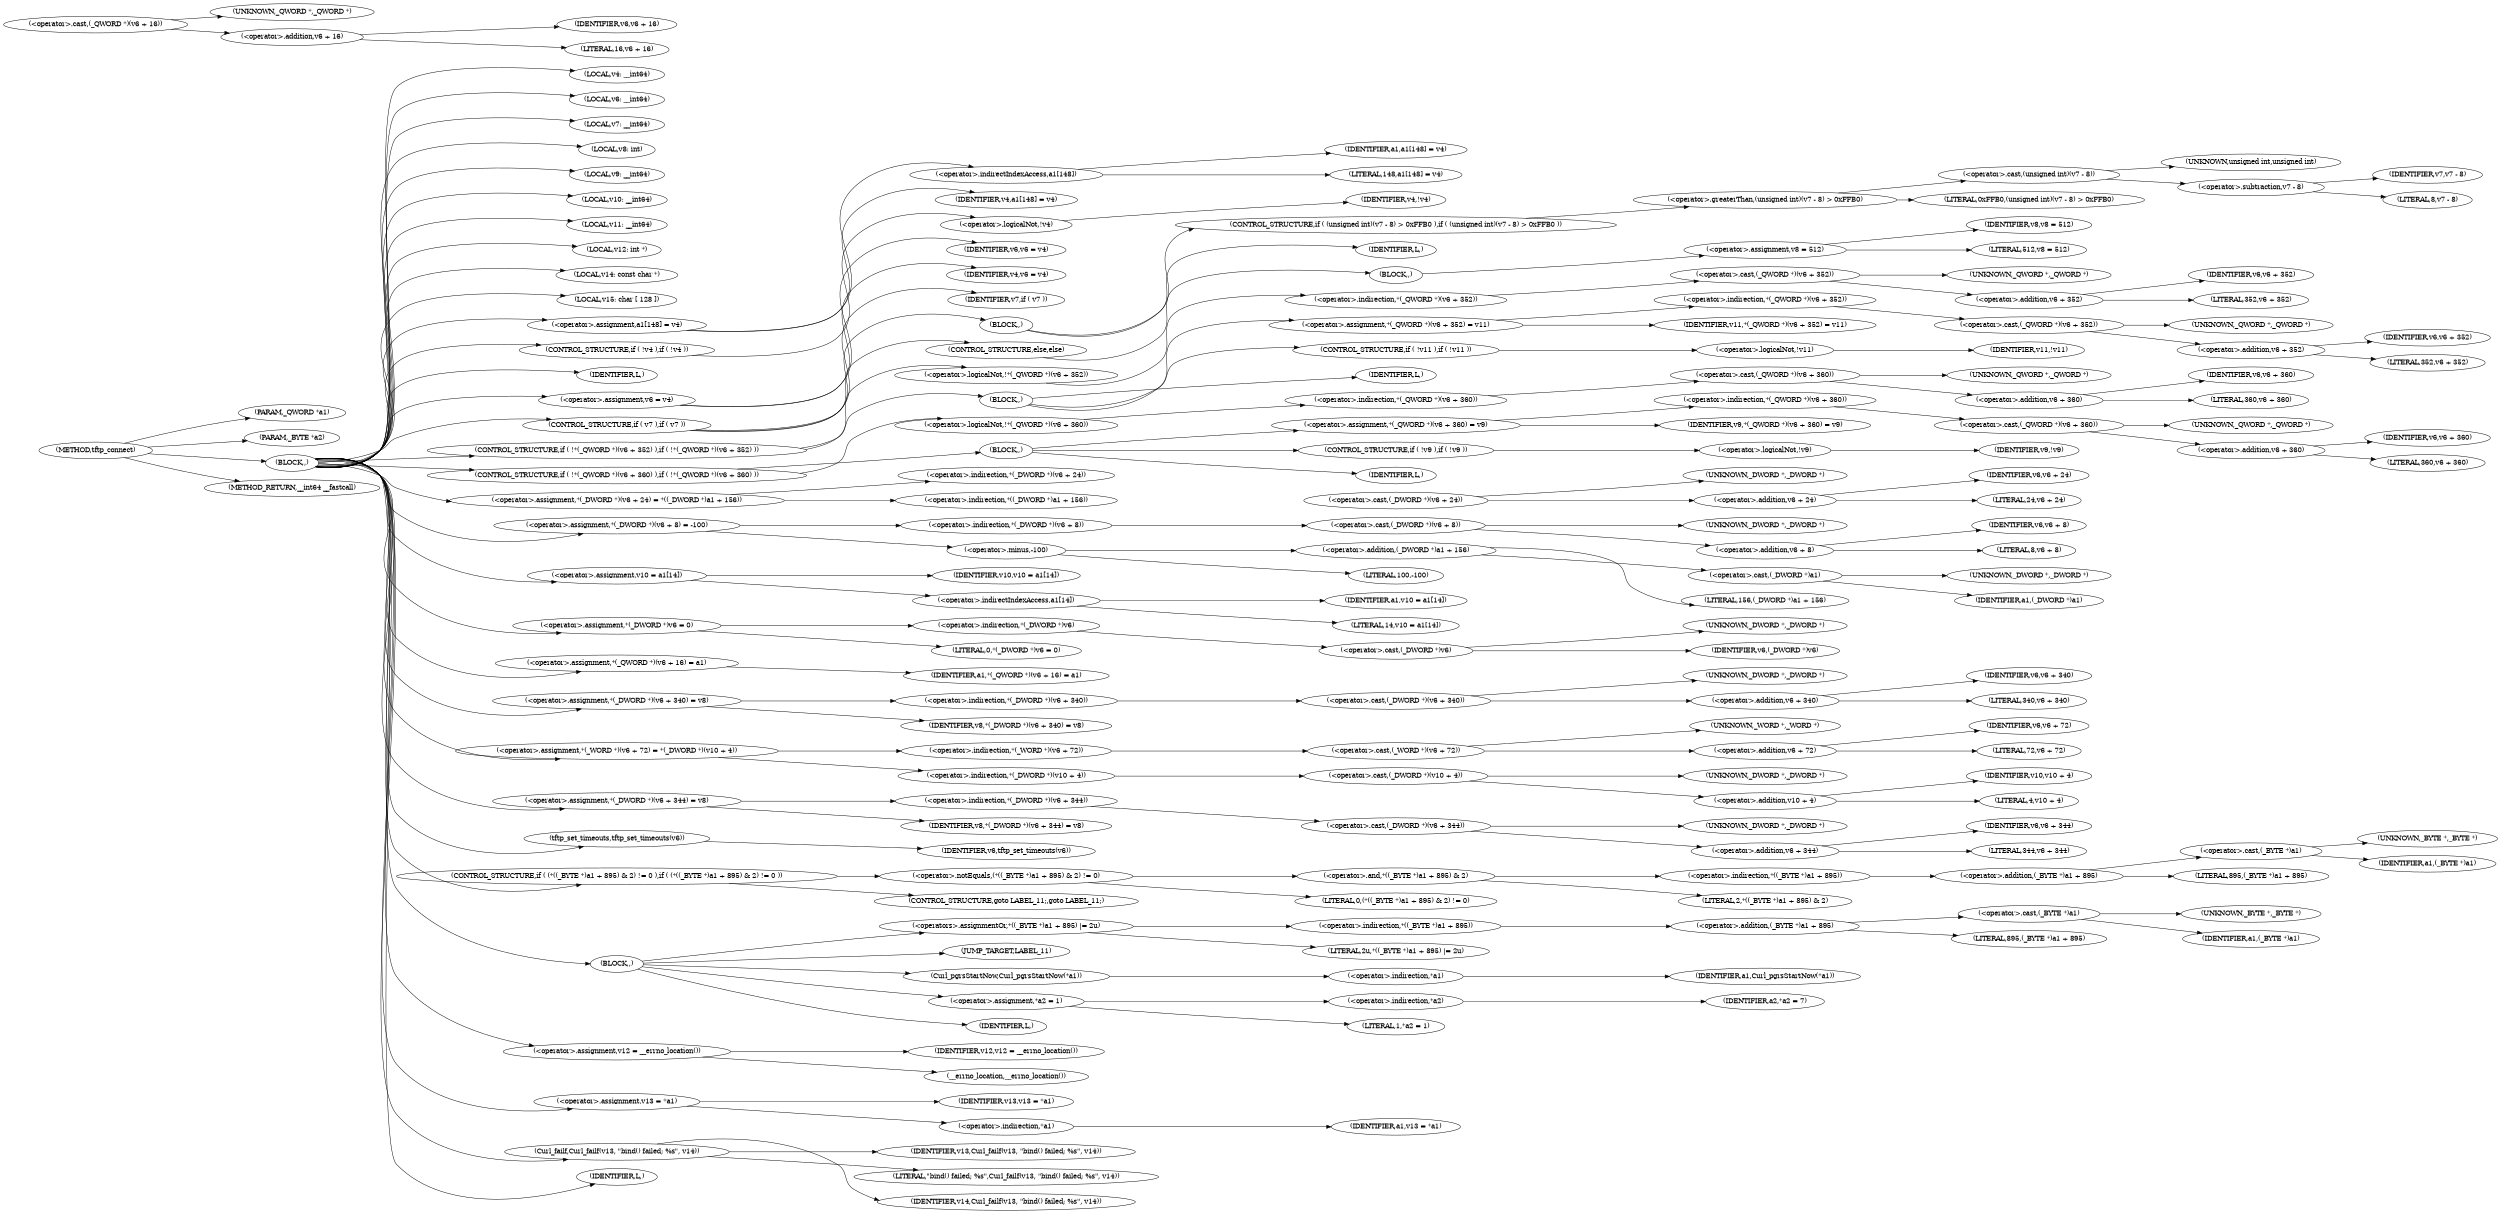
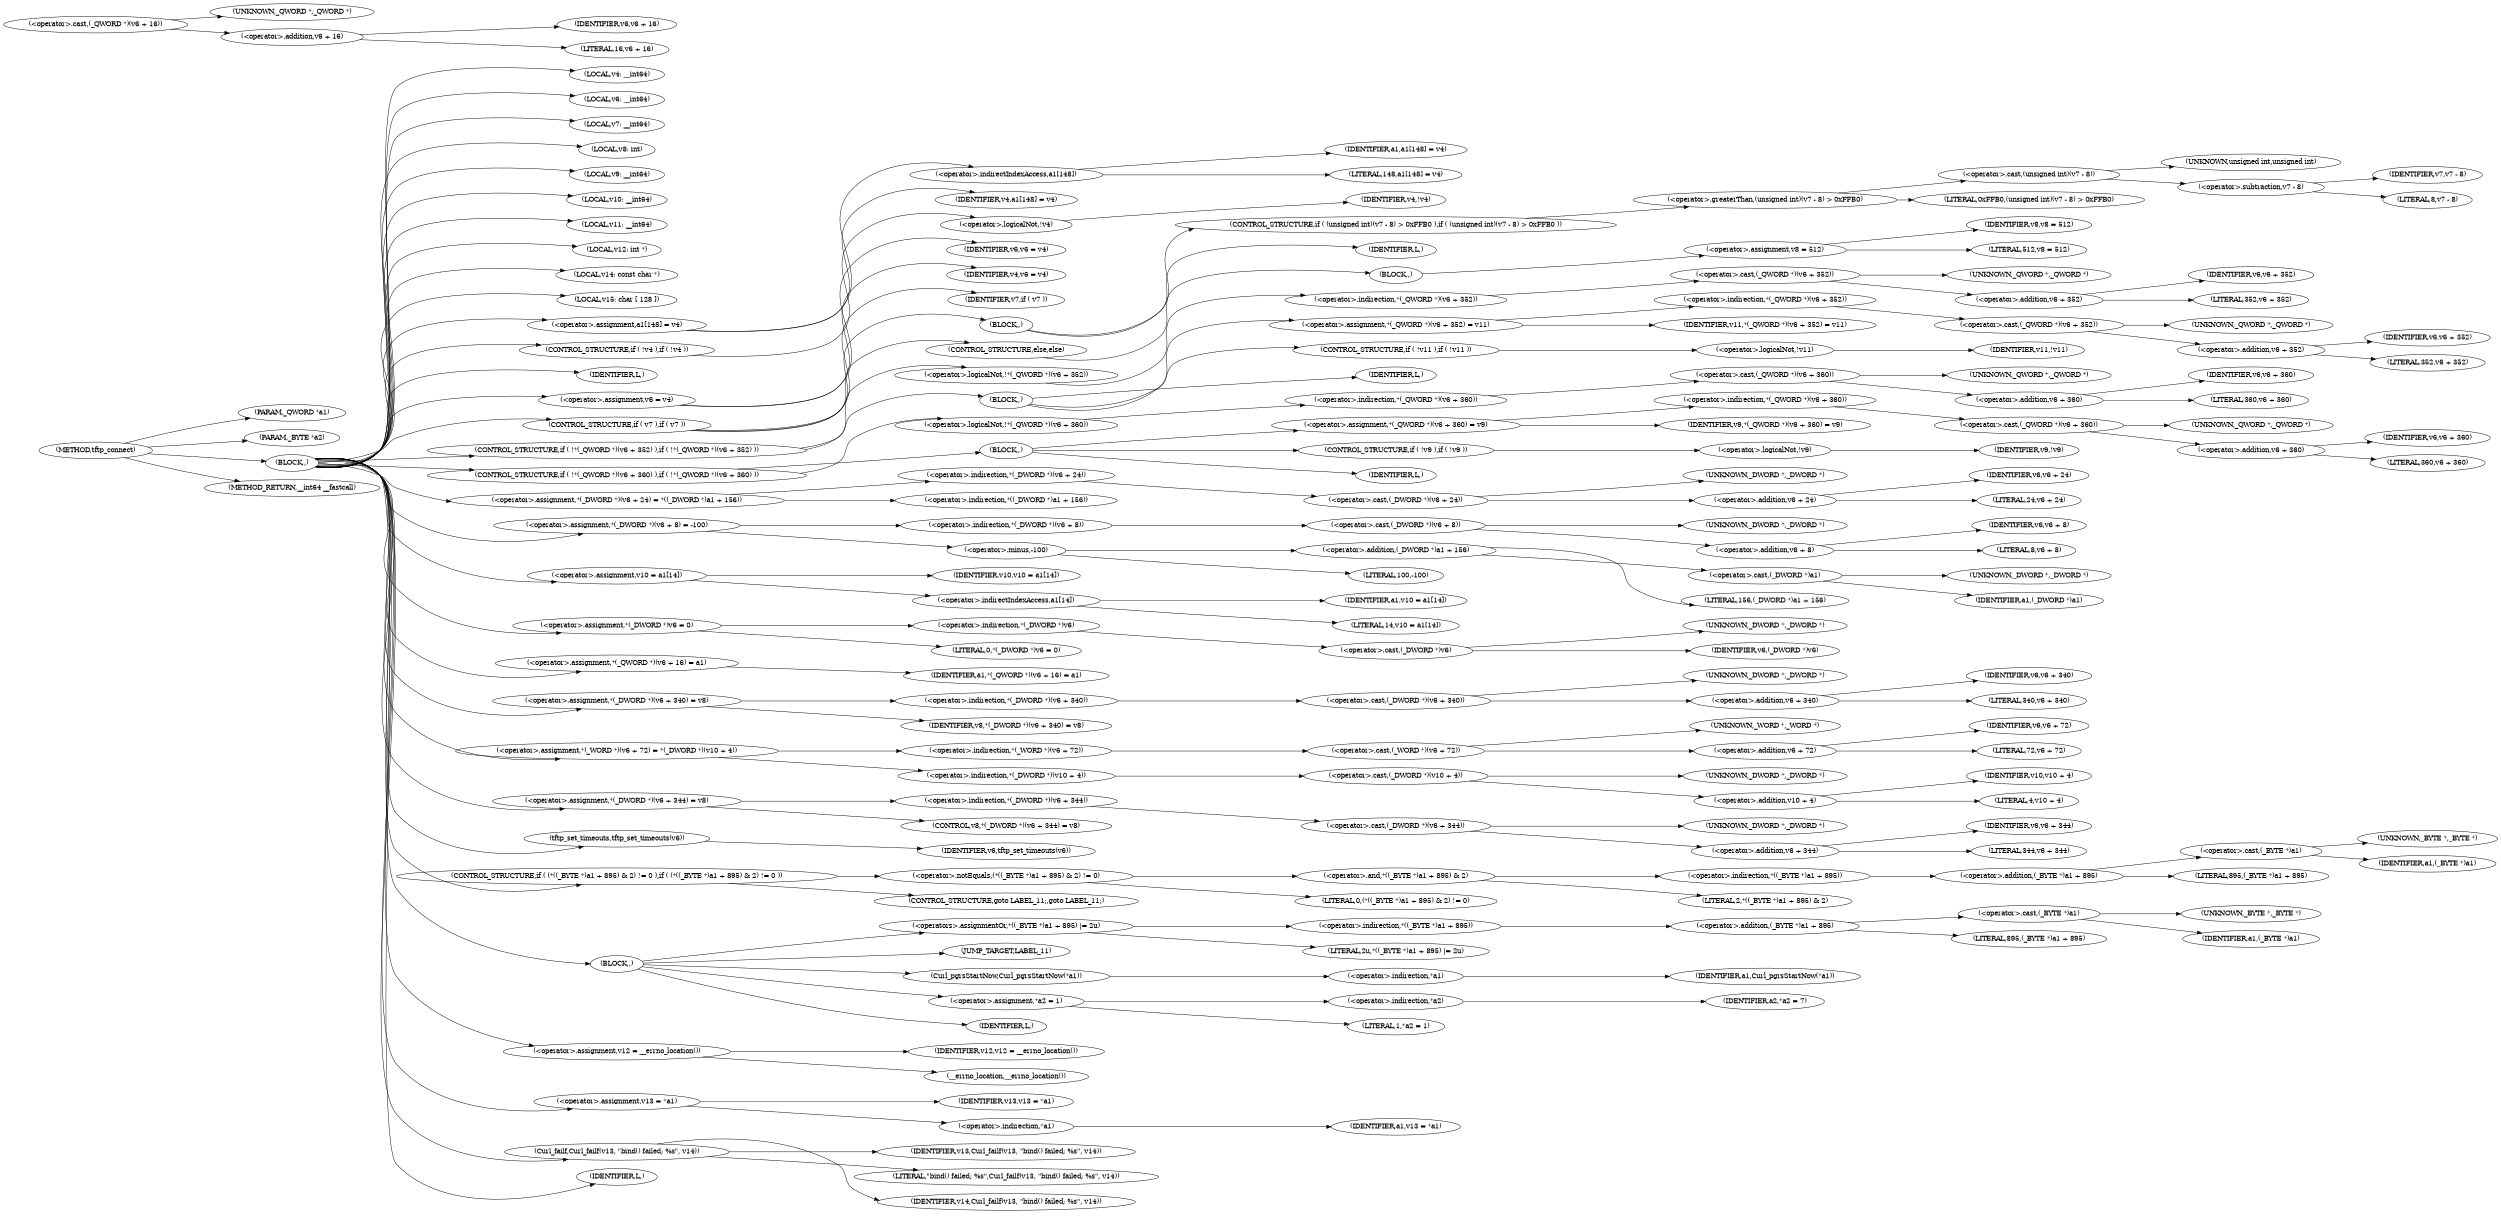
none -> (1197, 489)
(1006, 826) -> (1006, 826)
